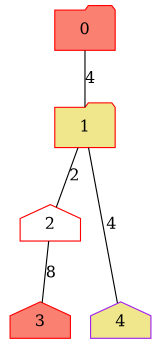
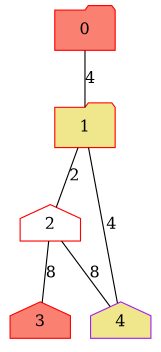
none -> (86, 274)
